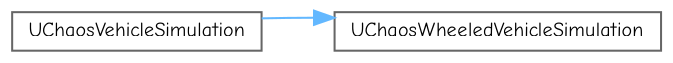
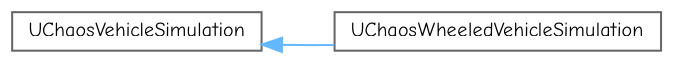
(288, 18) -> (308, 45)
